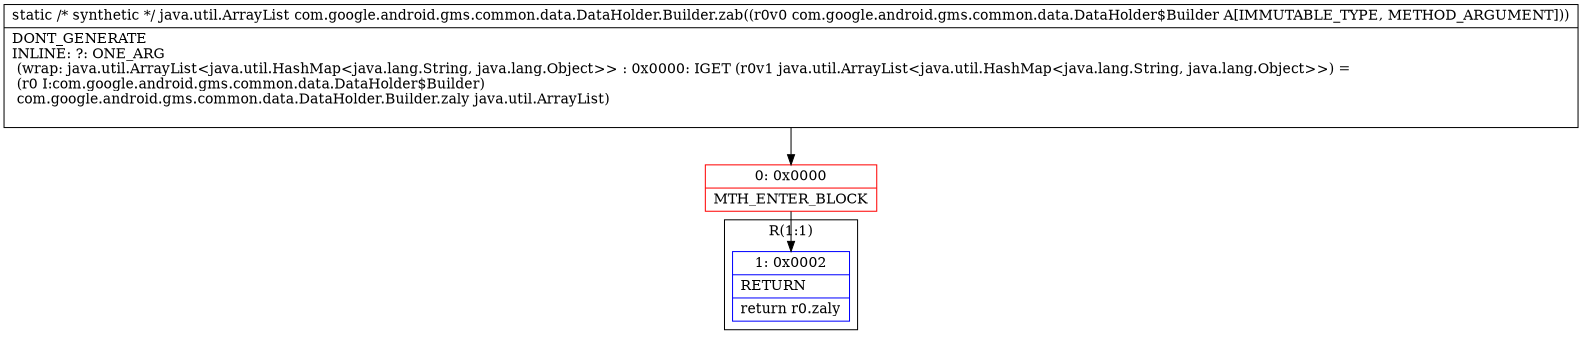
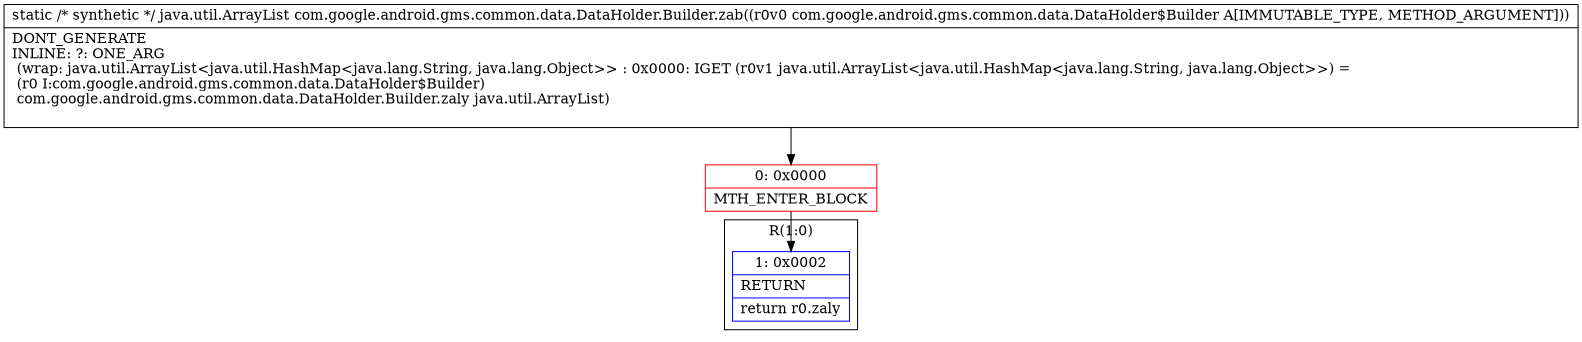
(791, 231) -> (791, 231)
